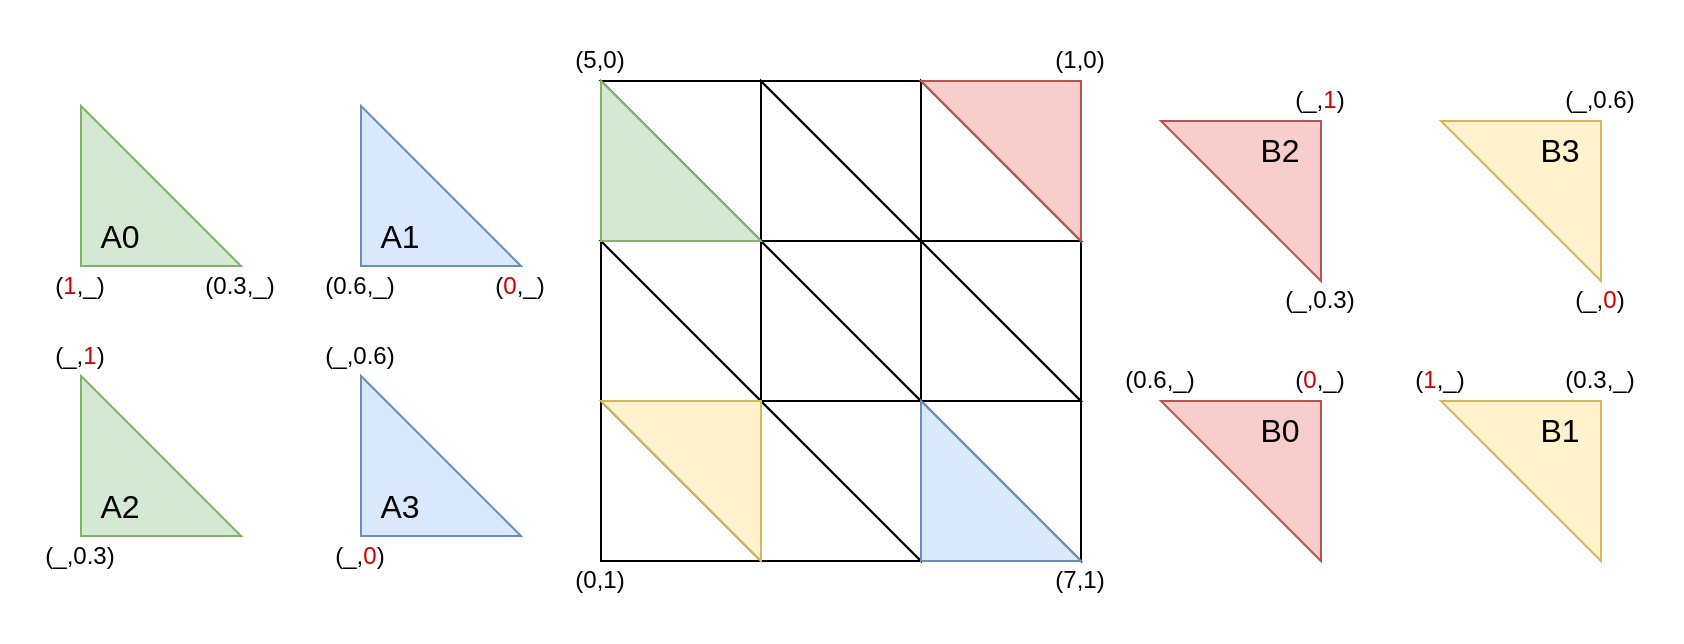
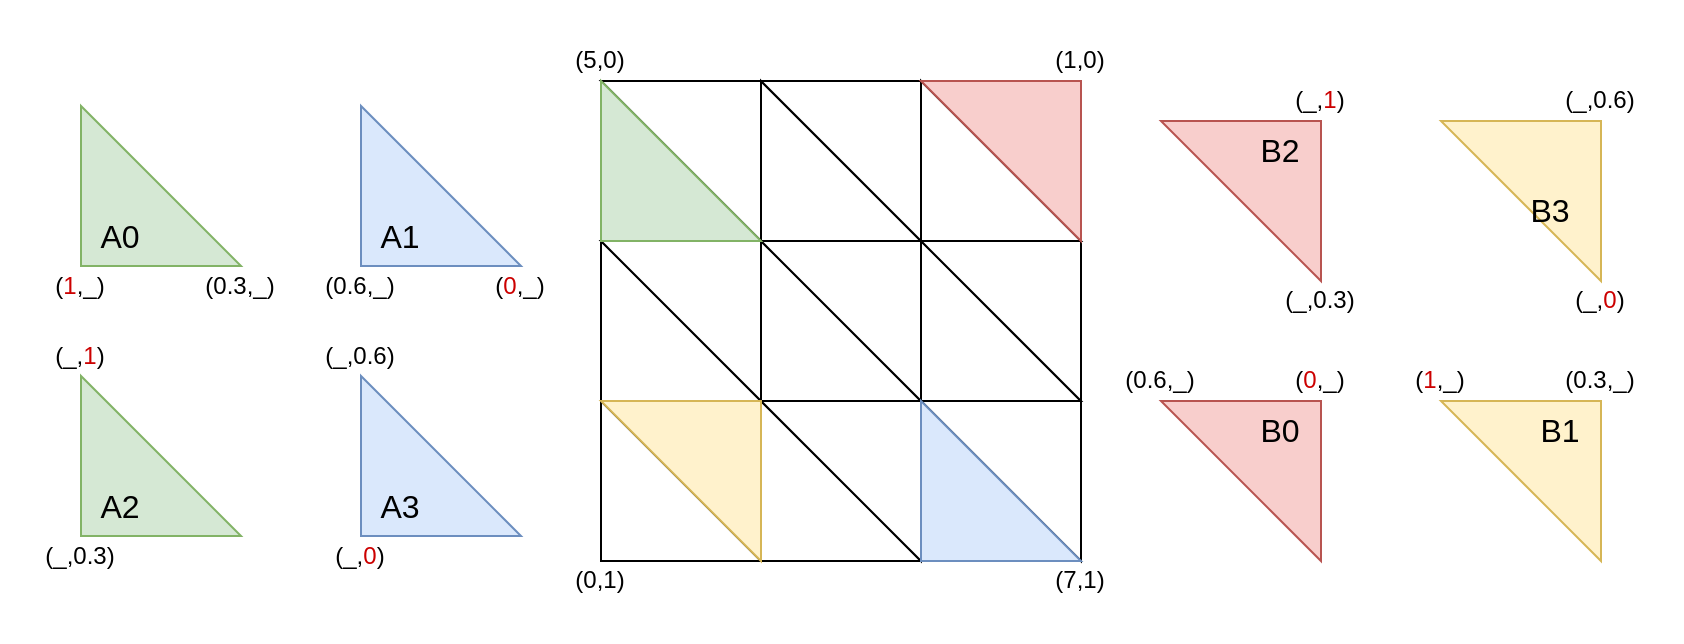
(1561, 151) -> (1551, 211)
